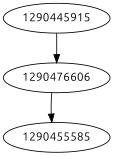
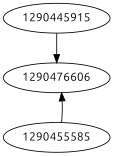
(51, 103) -> (62, 112)
